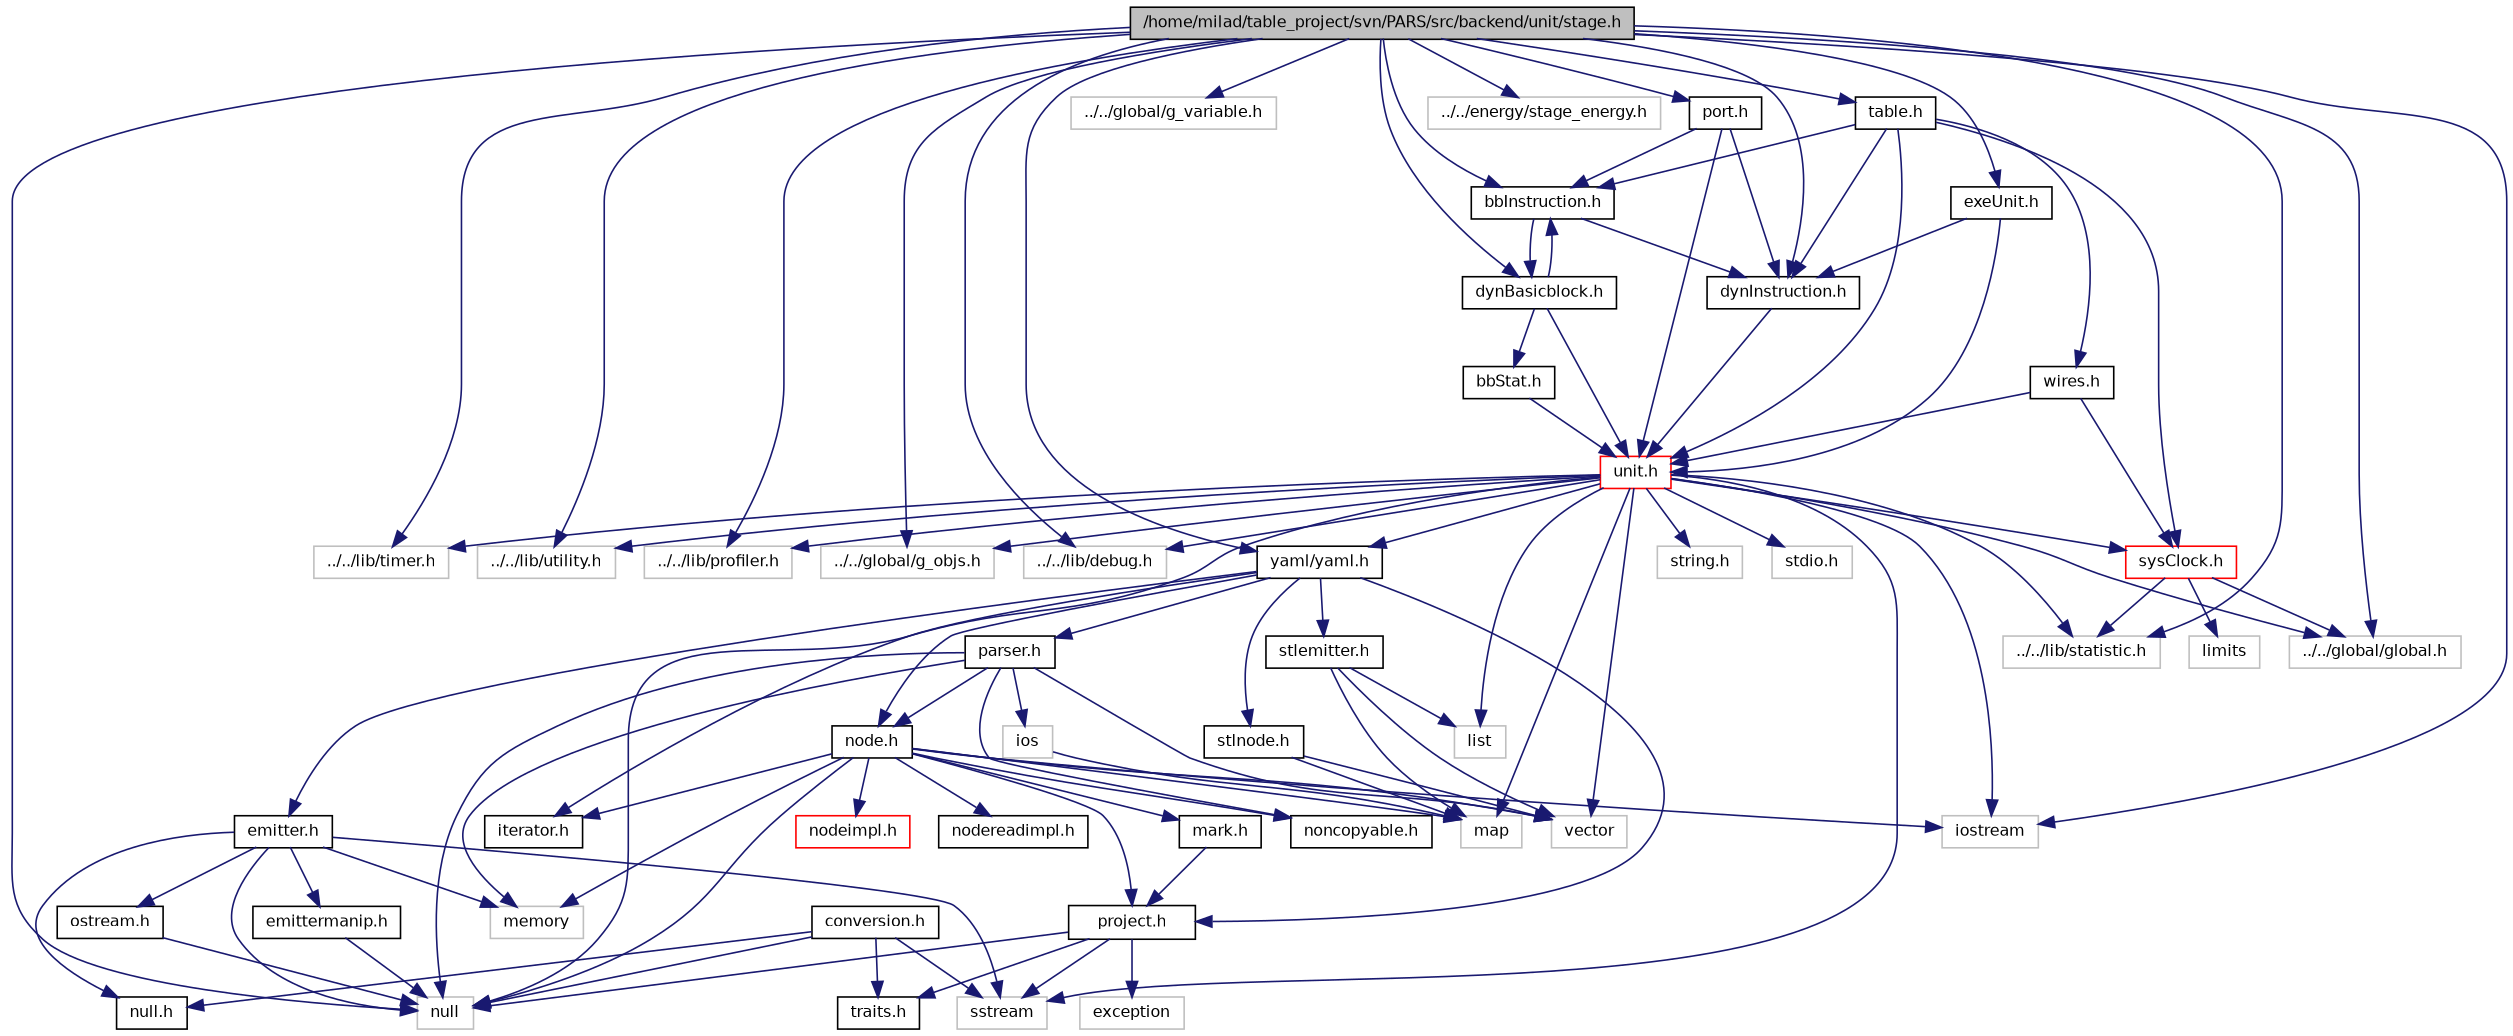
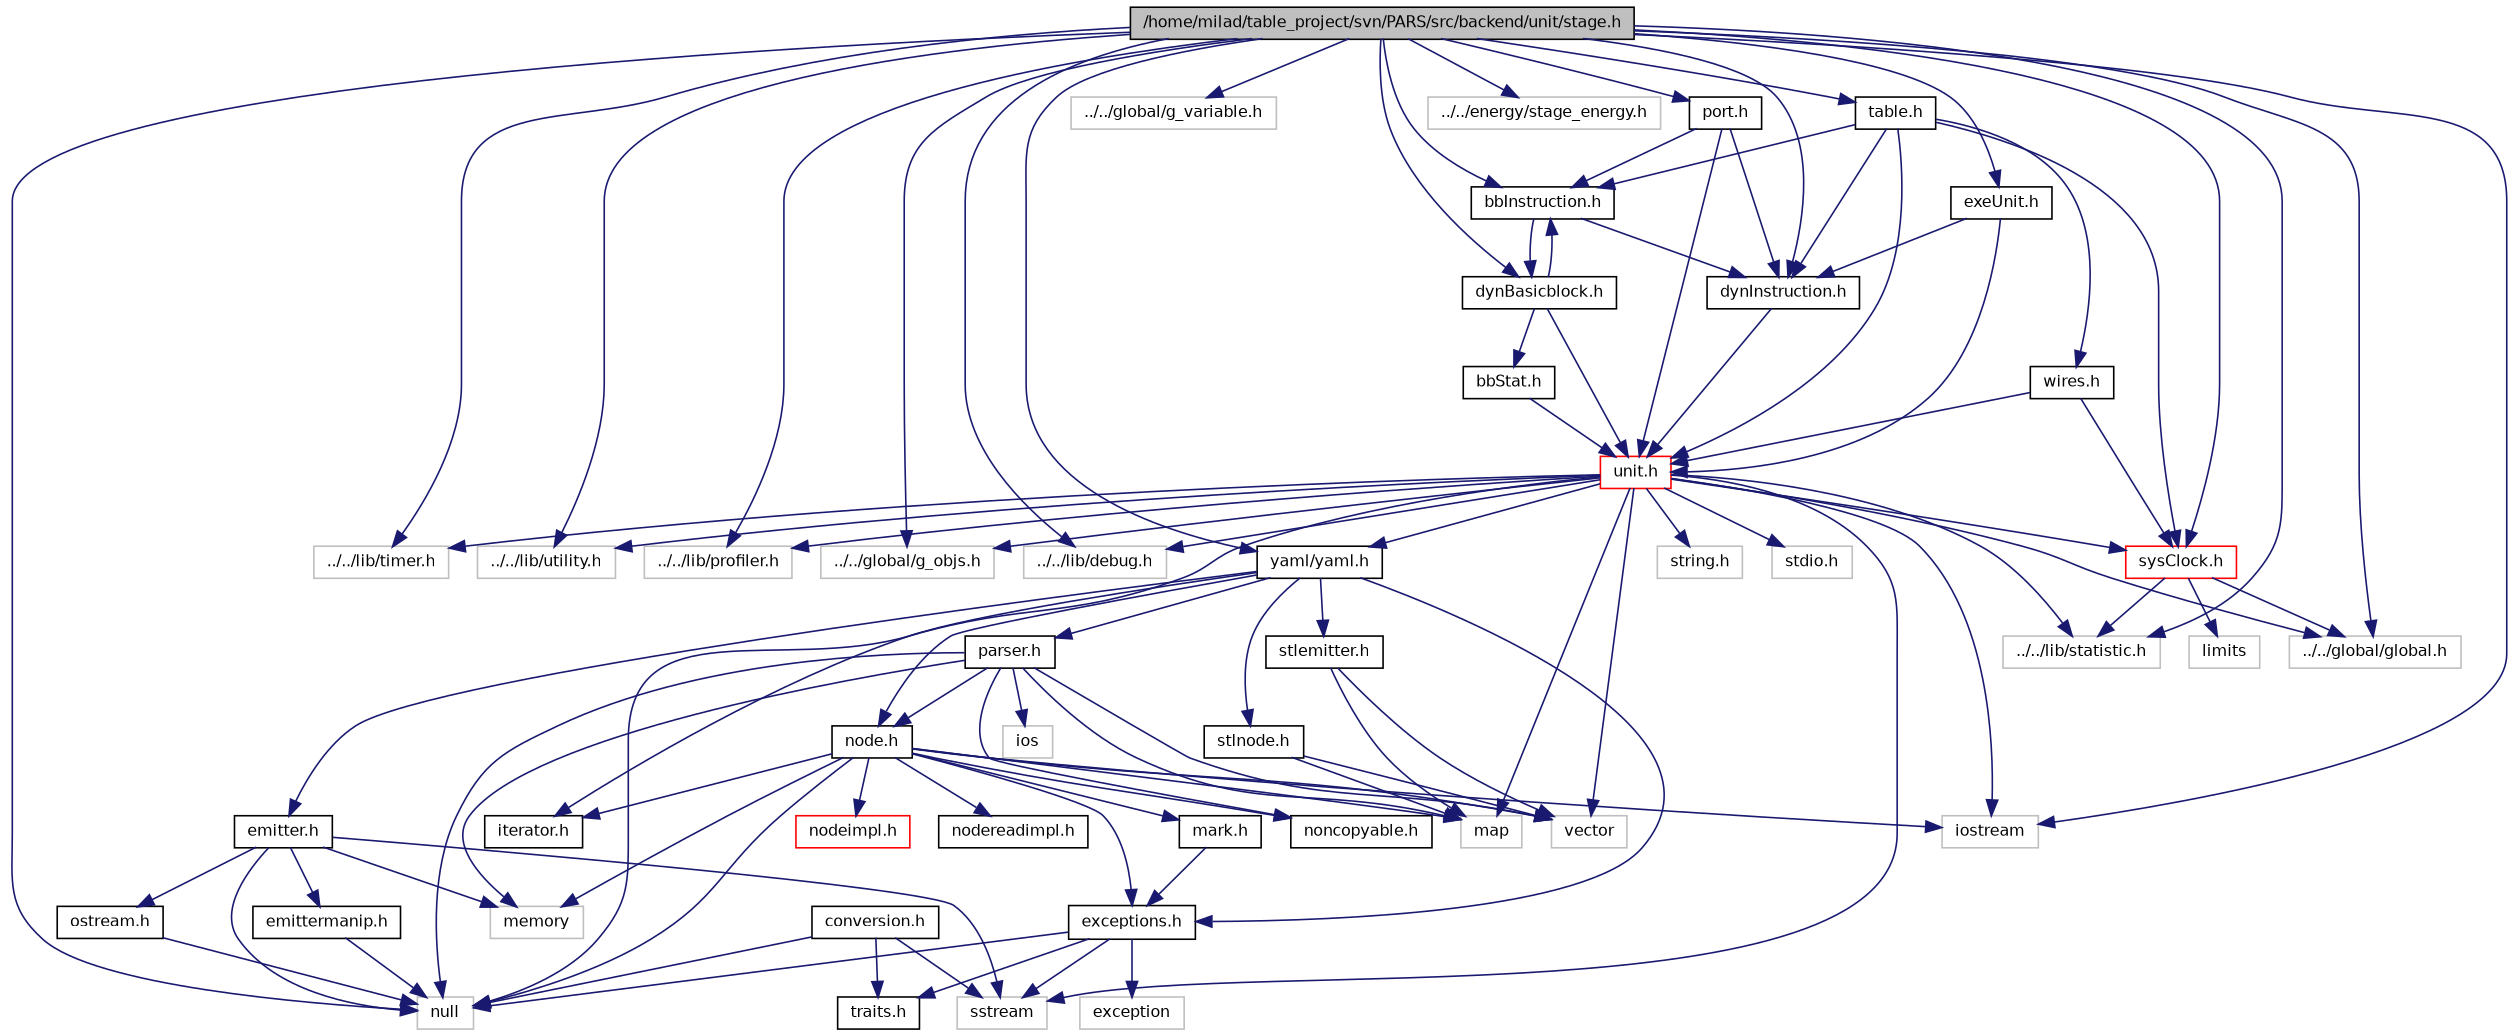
none -> (2113, 103)
(1480, 742) -> none
(1249, 785) -> (1140, 759)
(1132, 922) -> (1132, 922)
(152, 1013) -> none
